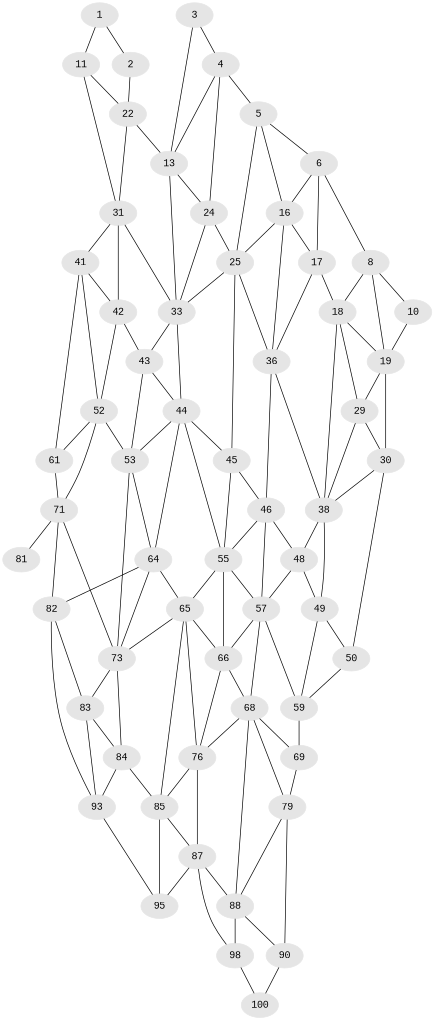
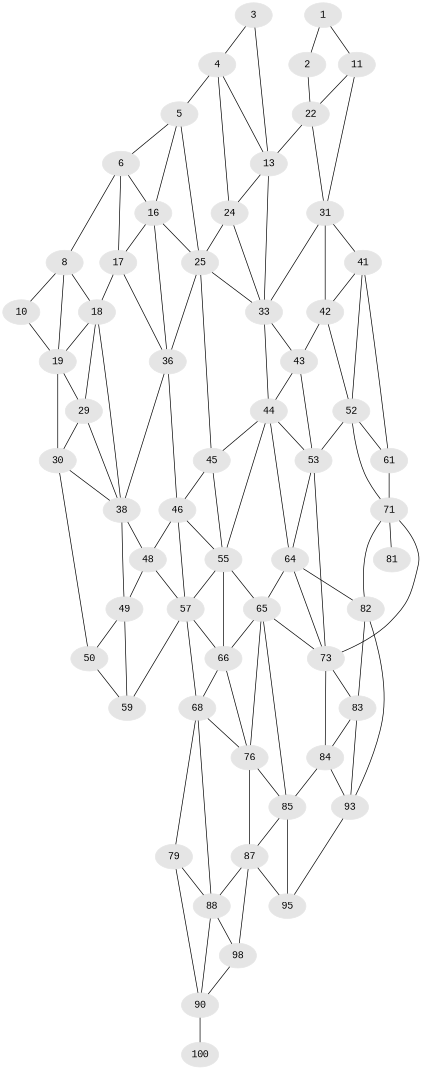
(299, 758) -> none
(248, 980) -> (219, 980)
